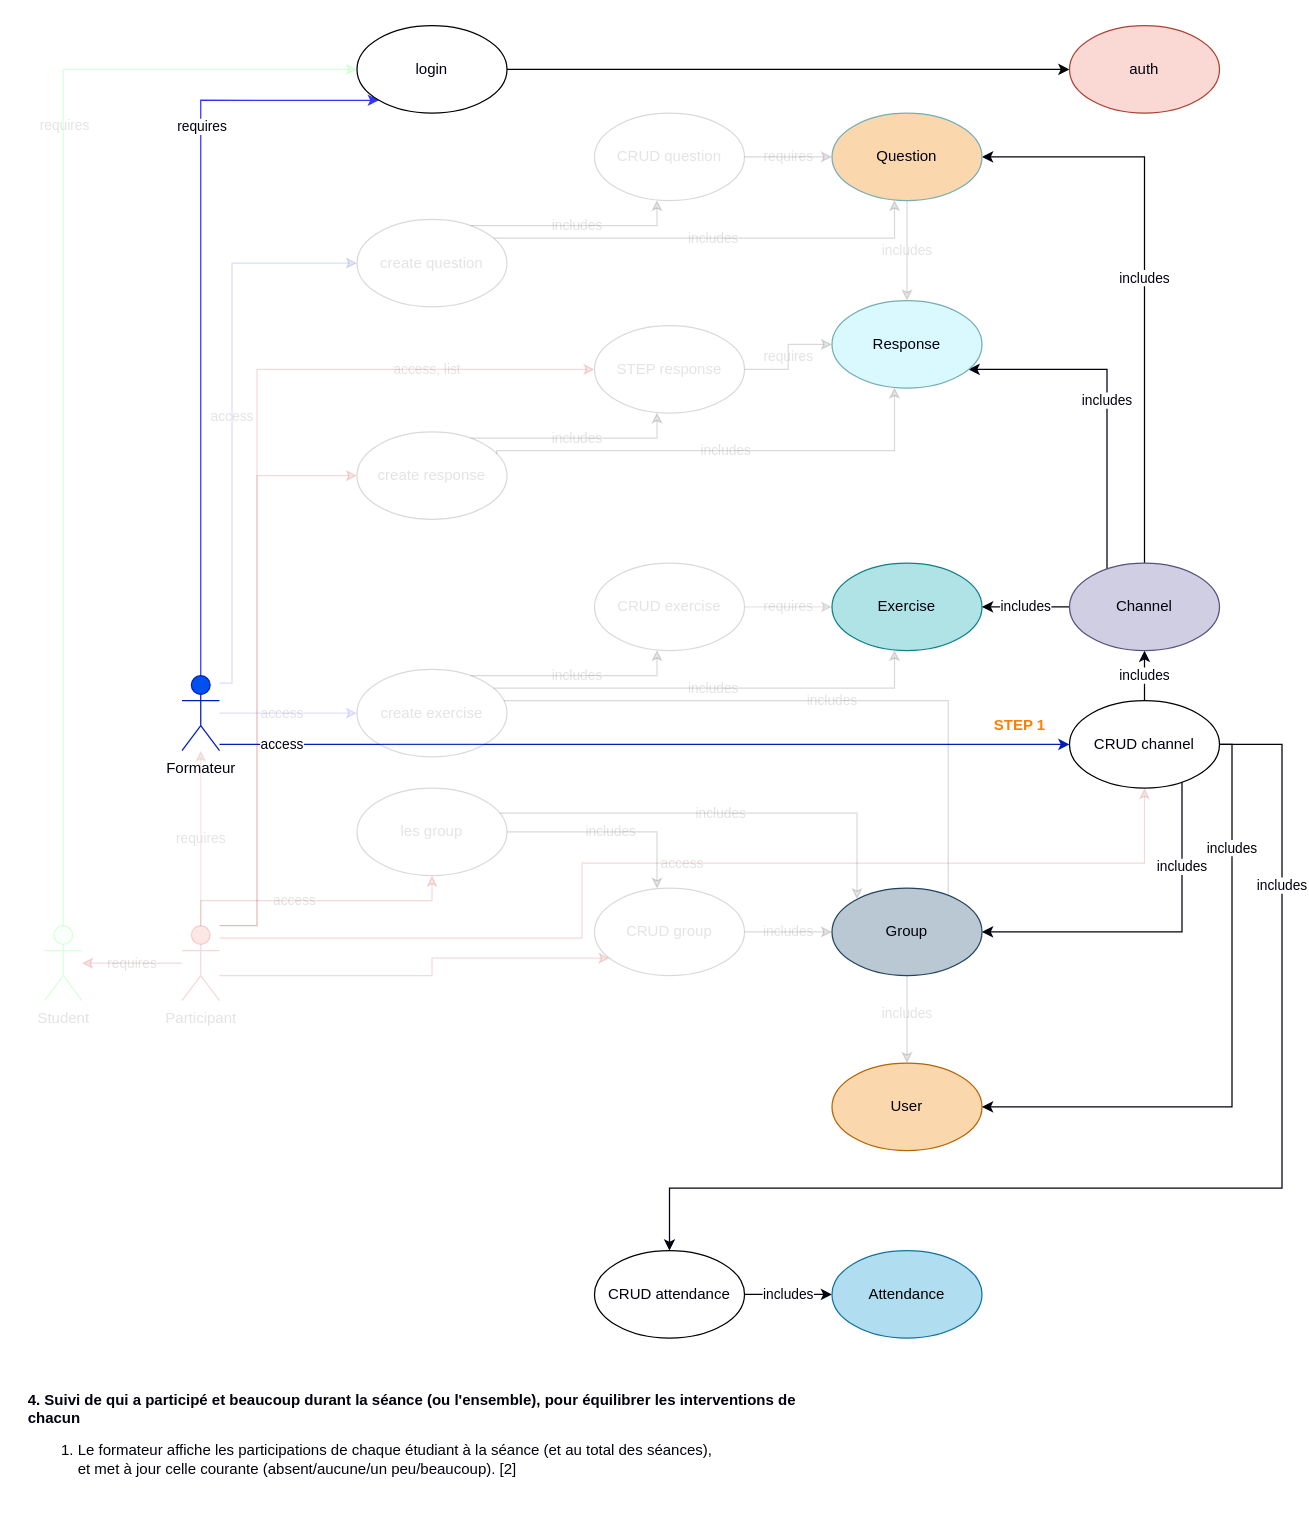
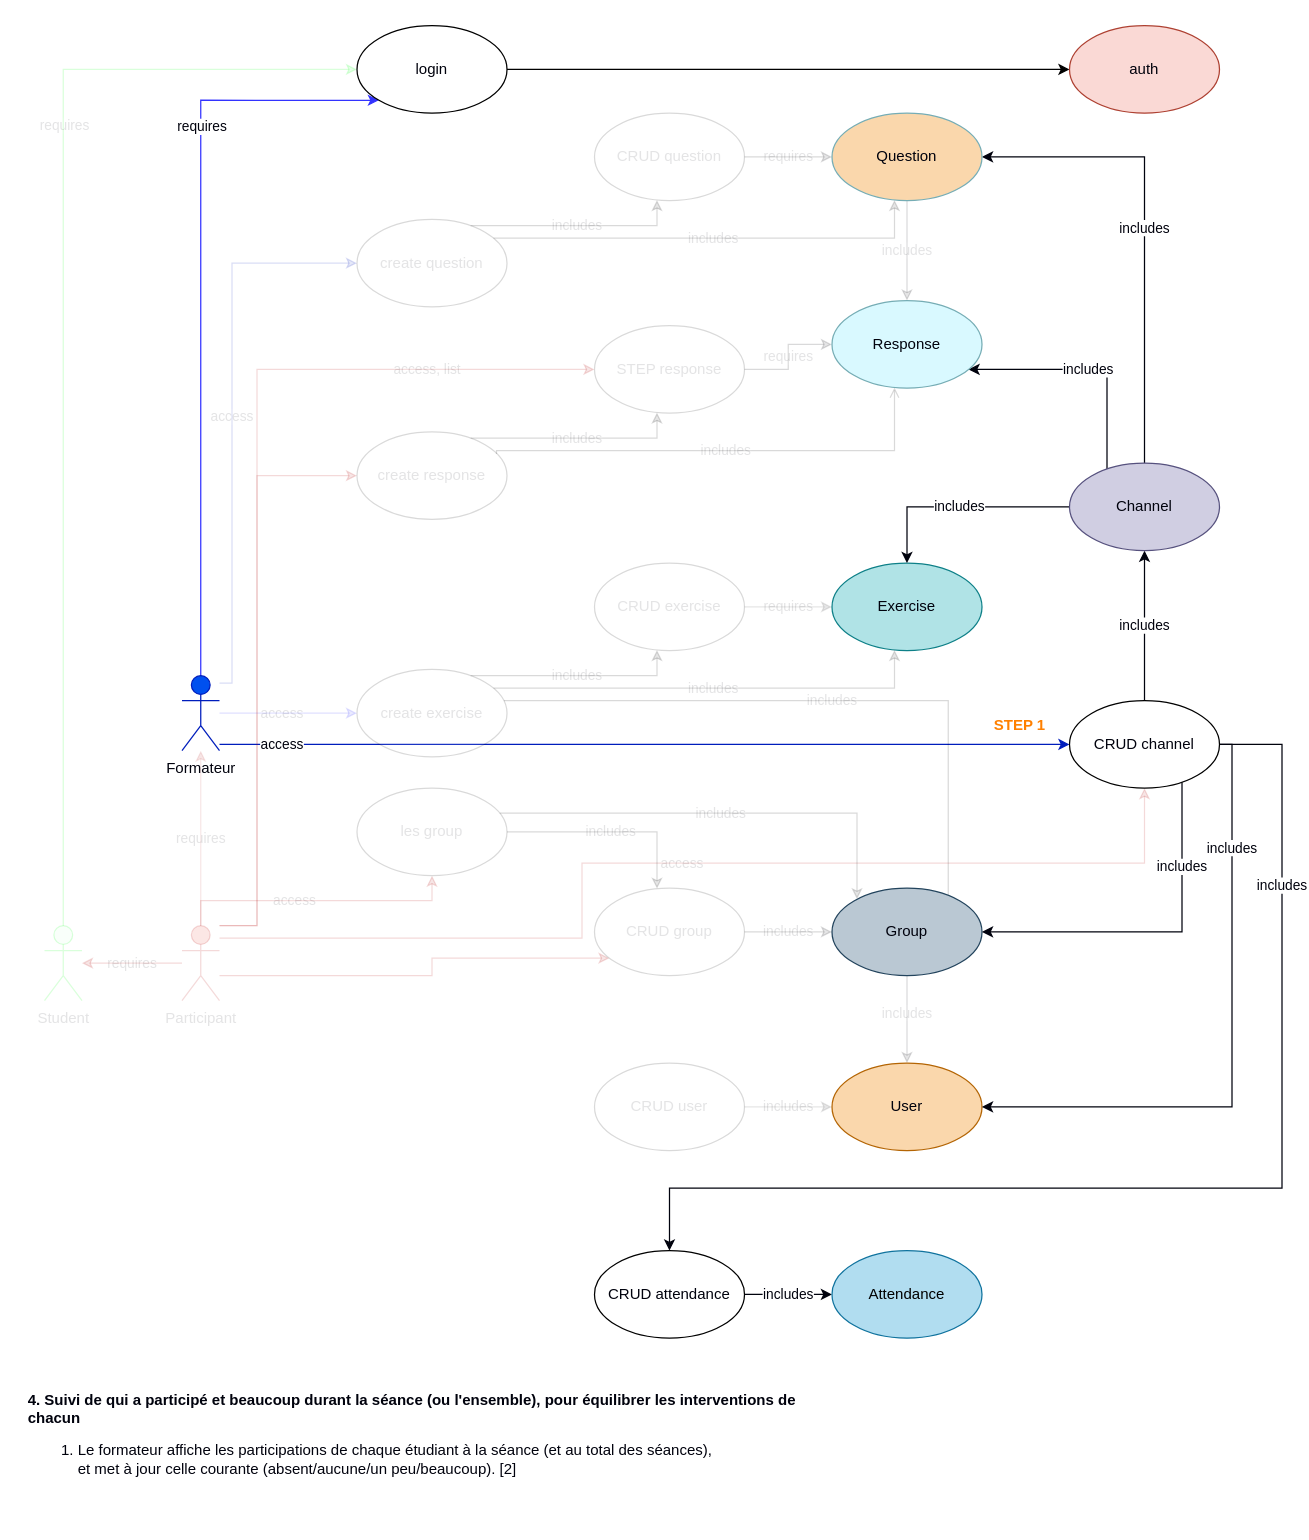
(894, 397) -> (894, 395)
(1144, 607) -> (1144, 507)
none -> (669, 1107)
none -> (793, 1107)
